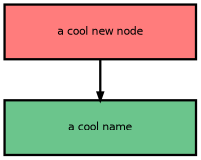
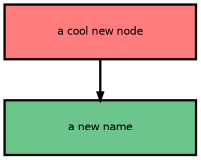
(100, 128) -> (100, 128)
